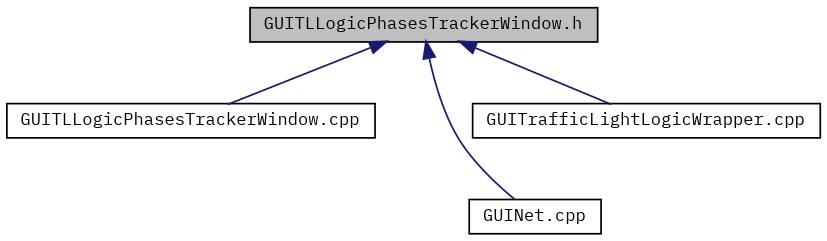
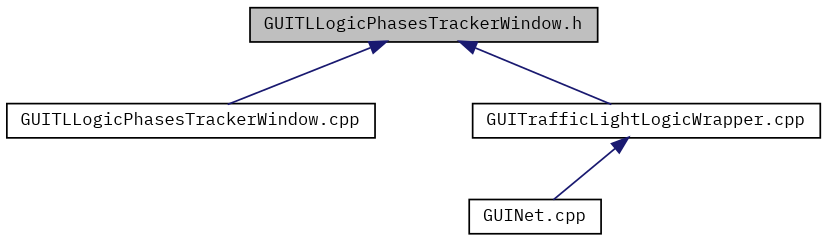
(458, 138) -> (584, 174)
